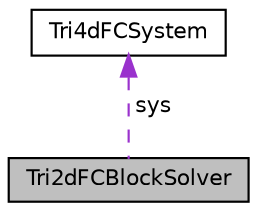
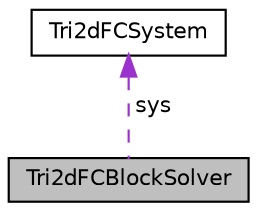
(129, 33) -> (129, 33)
